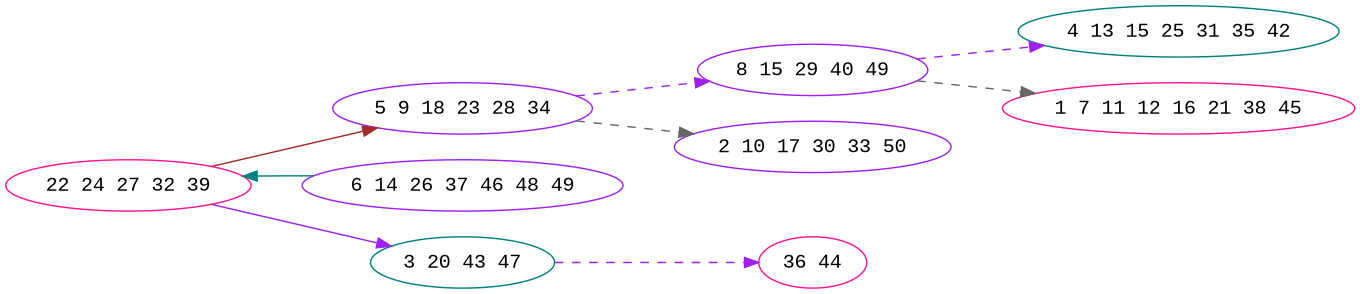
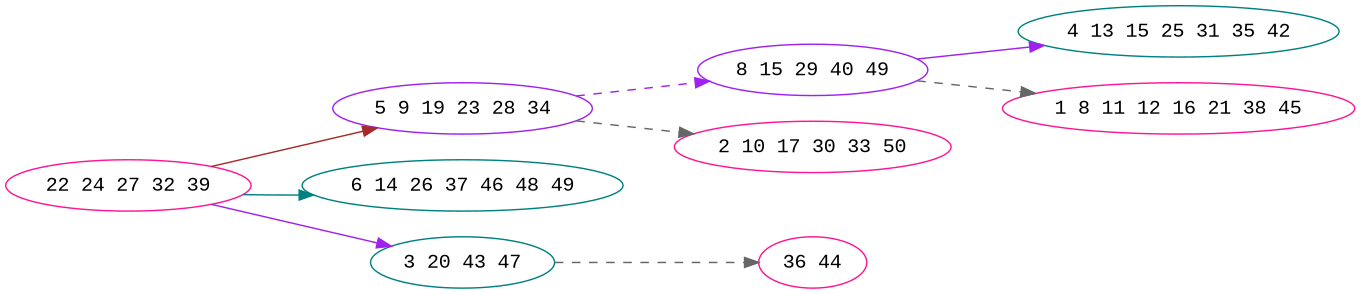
(973, 53) -> (973, 53)
(463, 108) -> (463, 108)
(1179, 108) -> (1179, 108)
(813, 147) -> (813, 147)
(285, 176) -> (271, 195)
(463, 185) -> (463, 185)
(650, 262) -> (650, 262)
